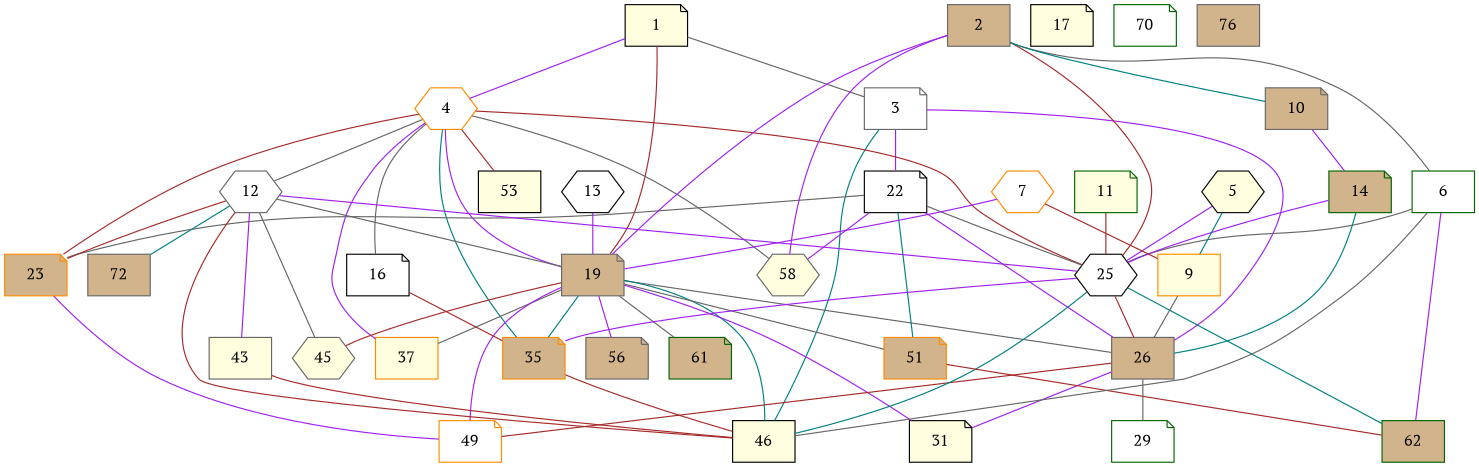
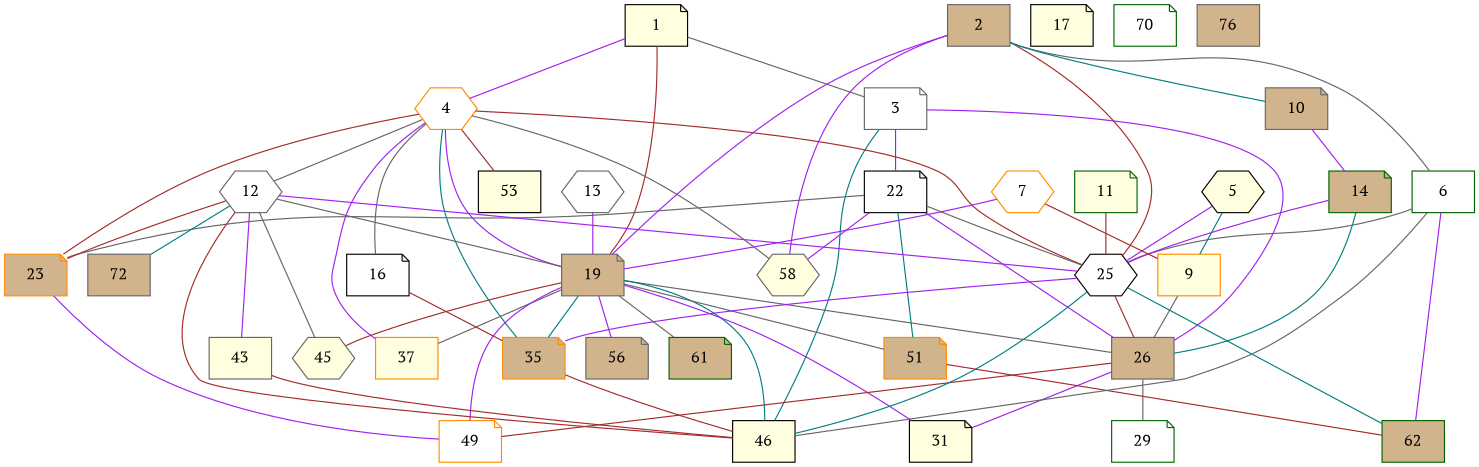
(593, 192) -> (593, 192)
